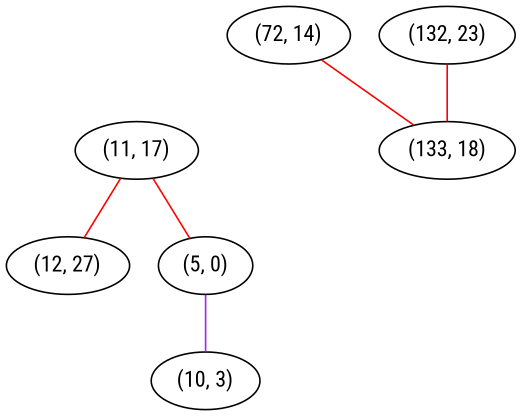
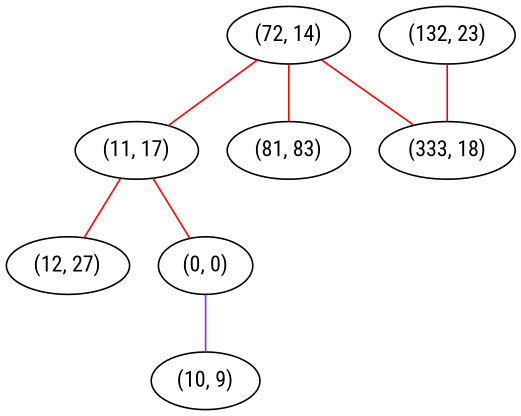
none -> (213, 93)
none -> (289, 150)
(447, 150) -> (447, 150)
(206, 266) -> (206, 266)
(206, 381) -> (206, 381)
